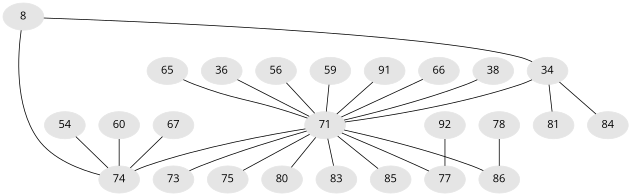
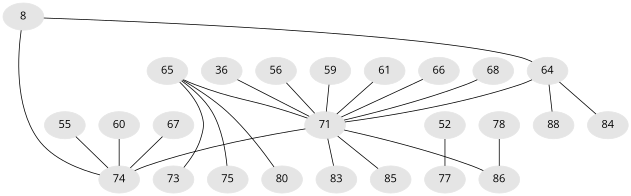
(385, 71) -> (385, 71)
(493, 71) -> (493, 71)
(548, 71) -> (548, 71)
(65, 125) -> (65, 125)
(445, 125) -> (445, 125)
(554, 125) -> (554, 125)
(247, 149) -> (203, 124)
(276, 152) -> (215, 117)
(304, 152) -> (234, 118)
(386, 152) -> none
